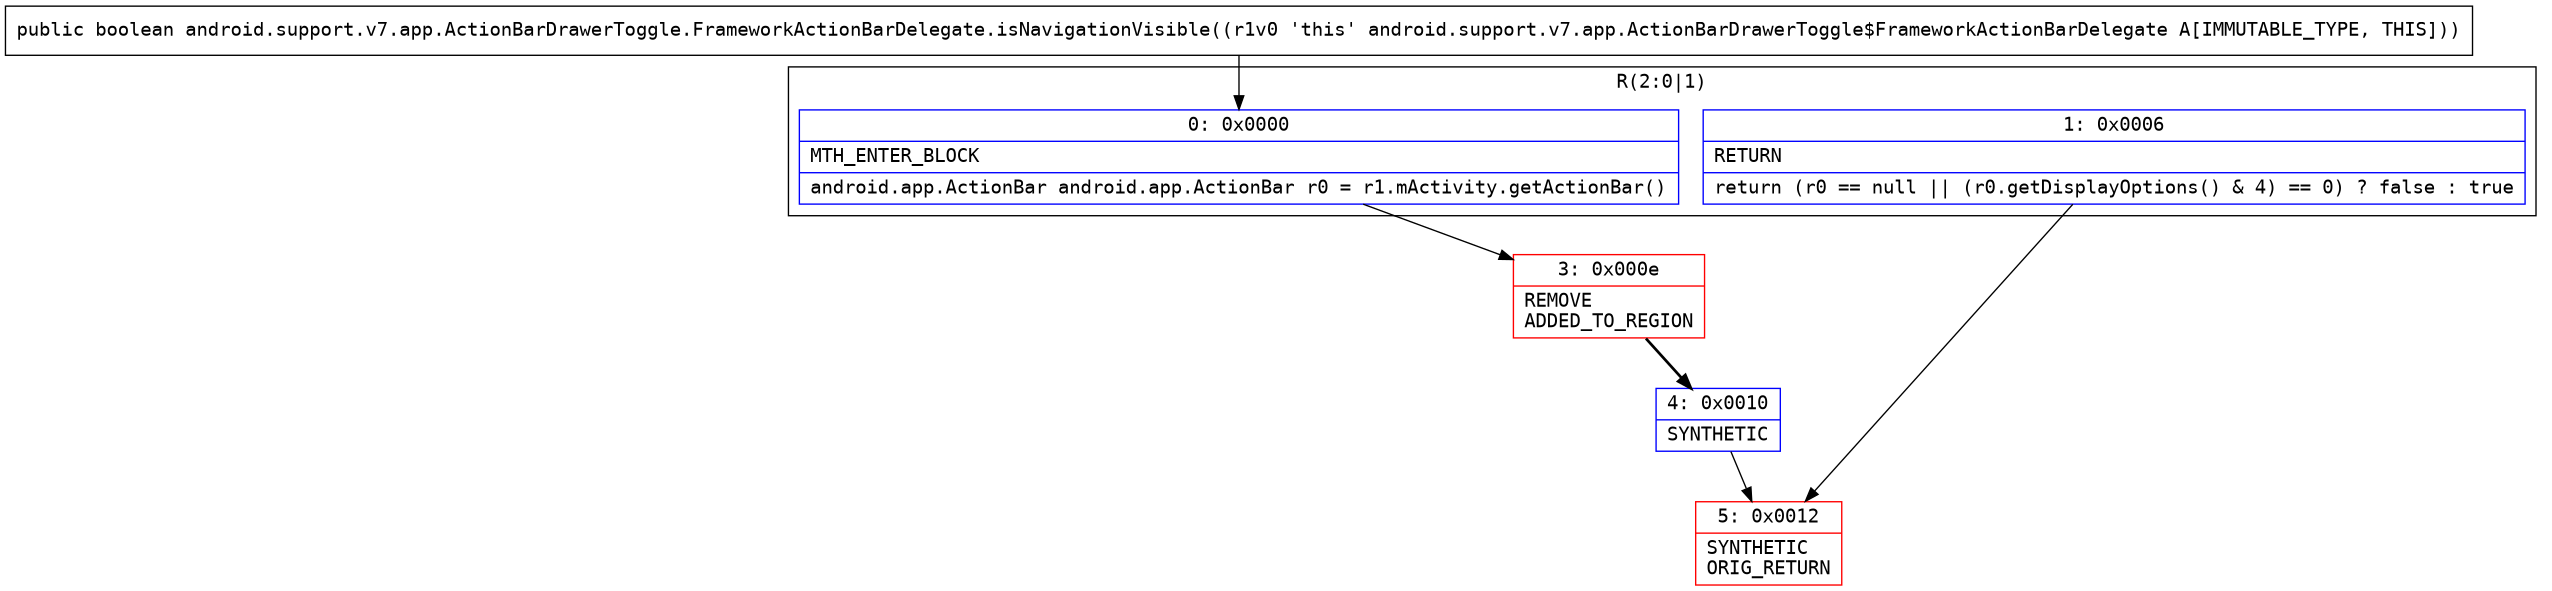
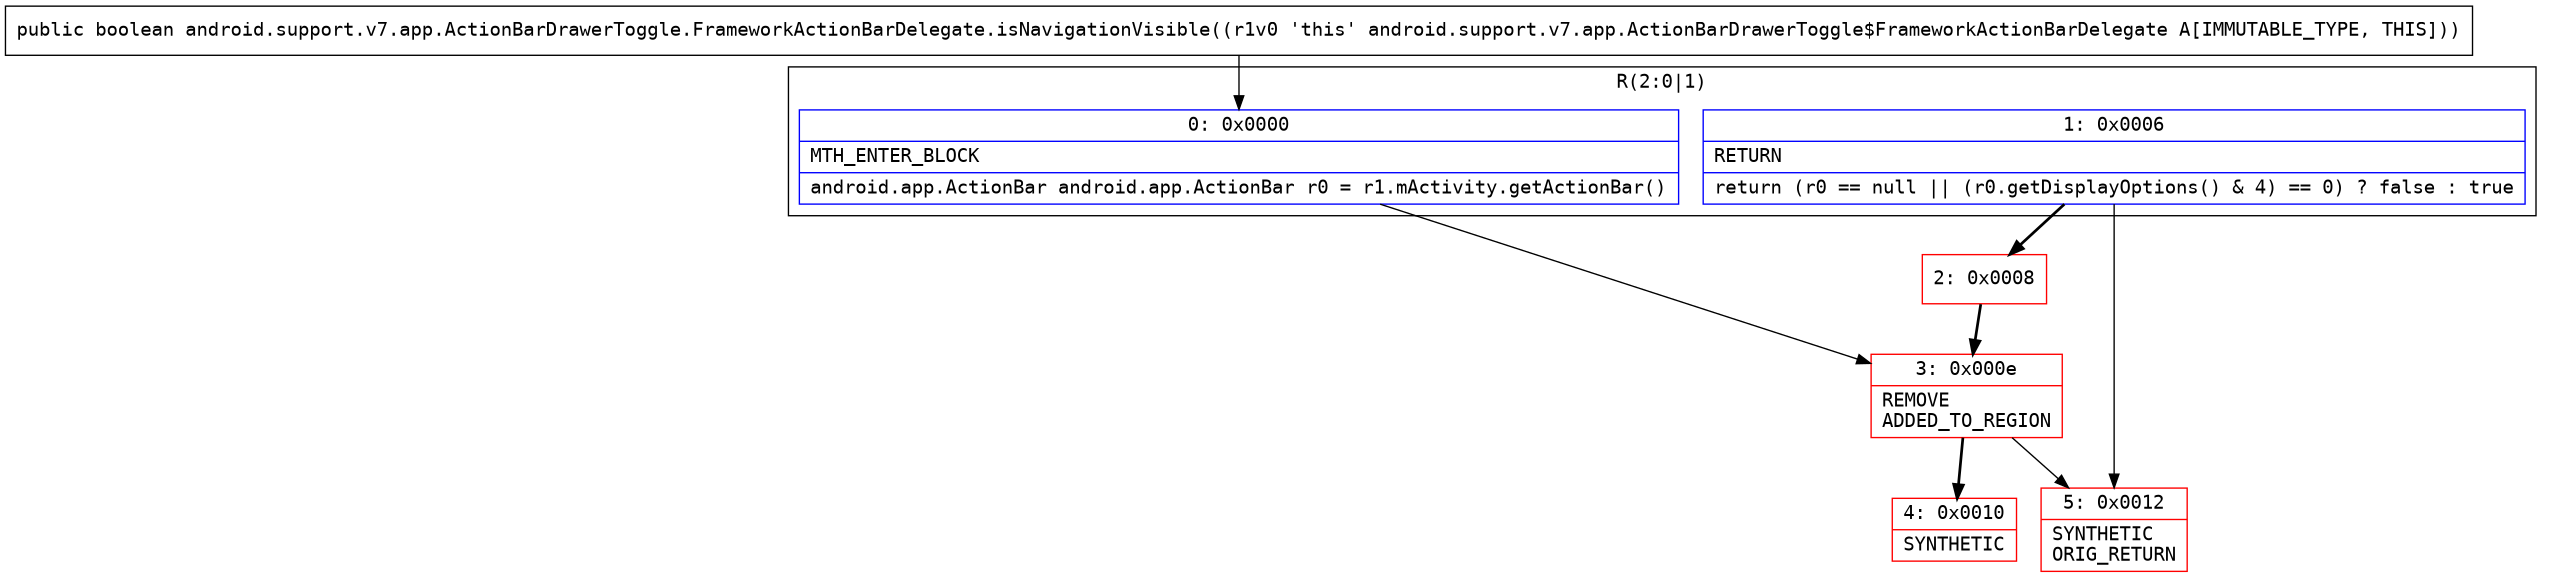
none -> (1984, 279)
(1718, 420) -> (1954, 530)
(1739, 470) -> (2035, 458)
